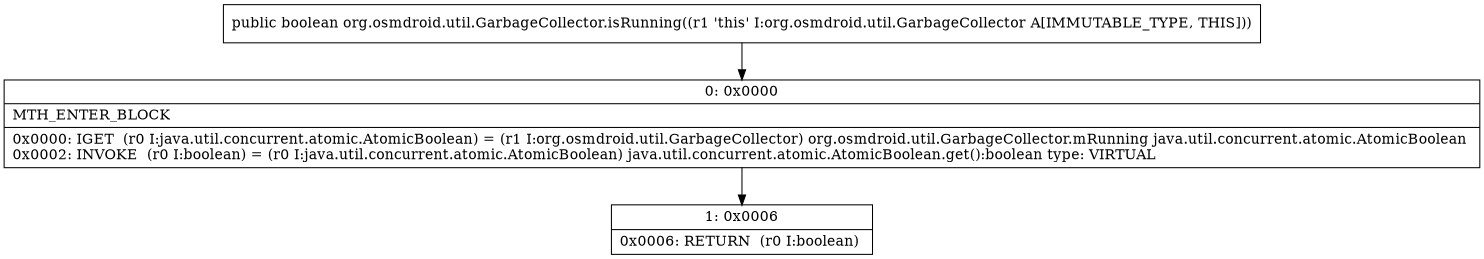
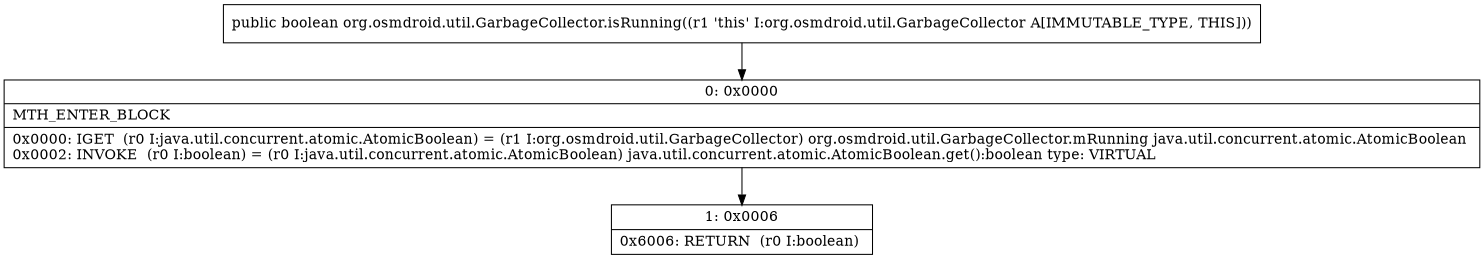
(742, 241) -> (742, 241)
